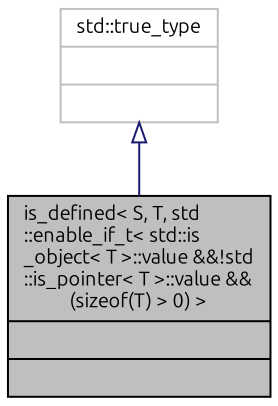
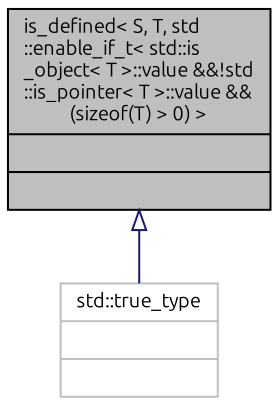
(139, 169) -> (139, 257)
